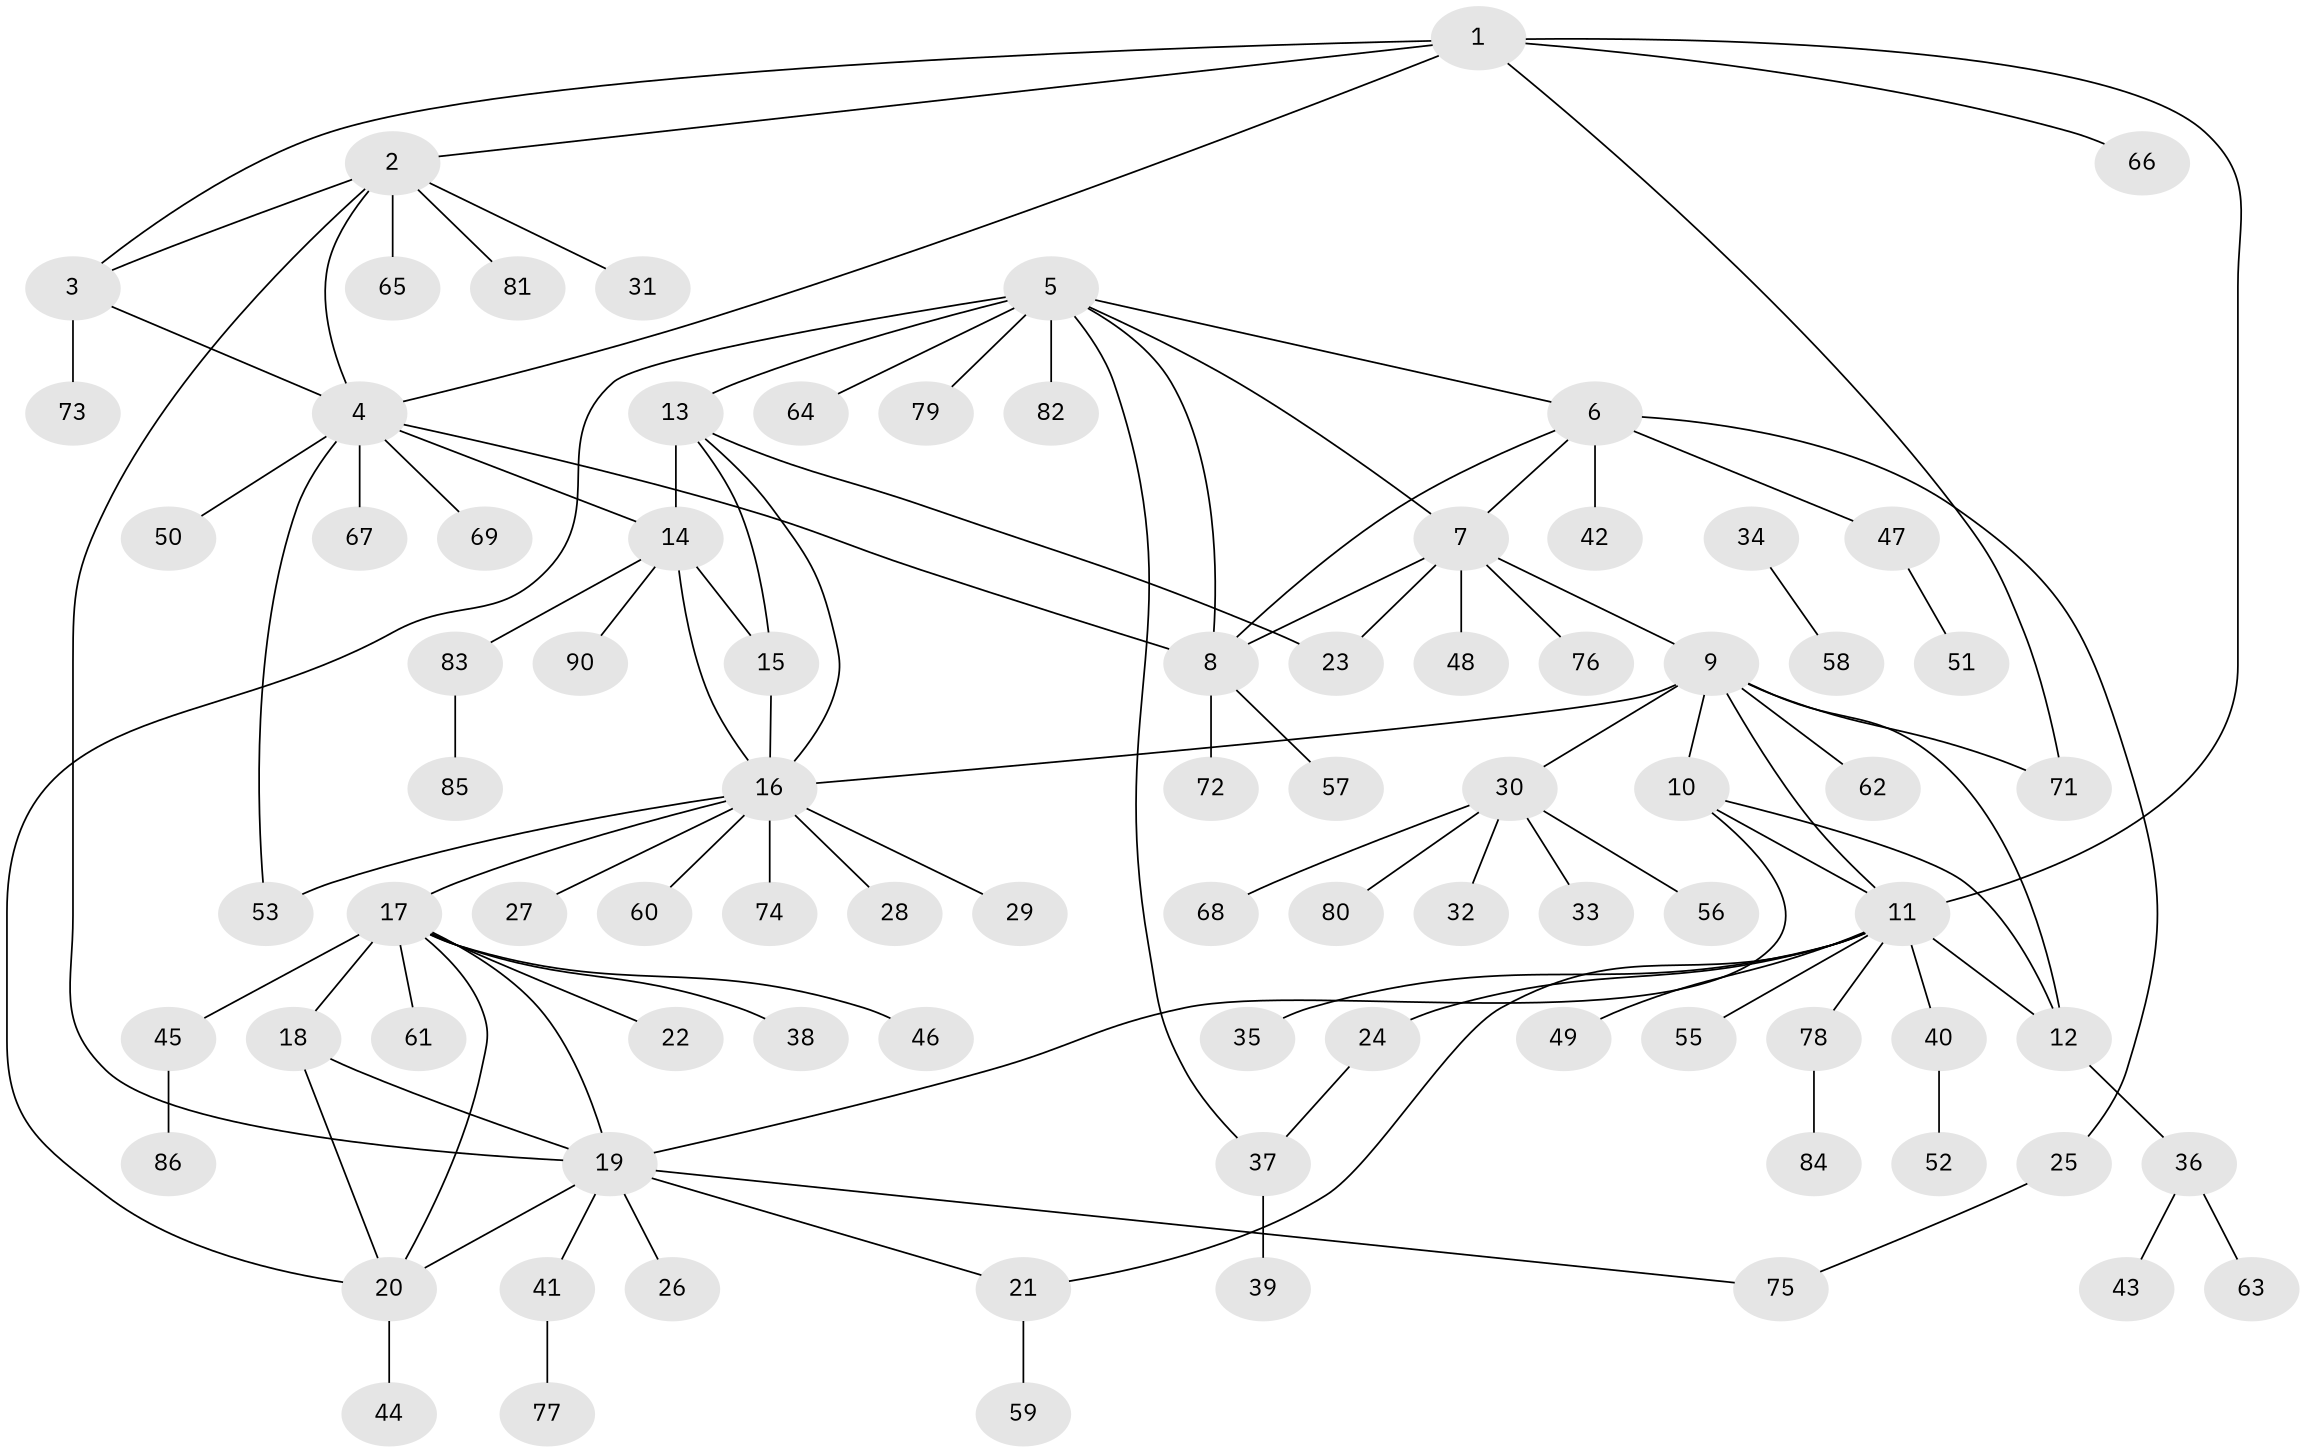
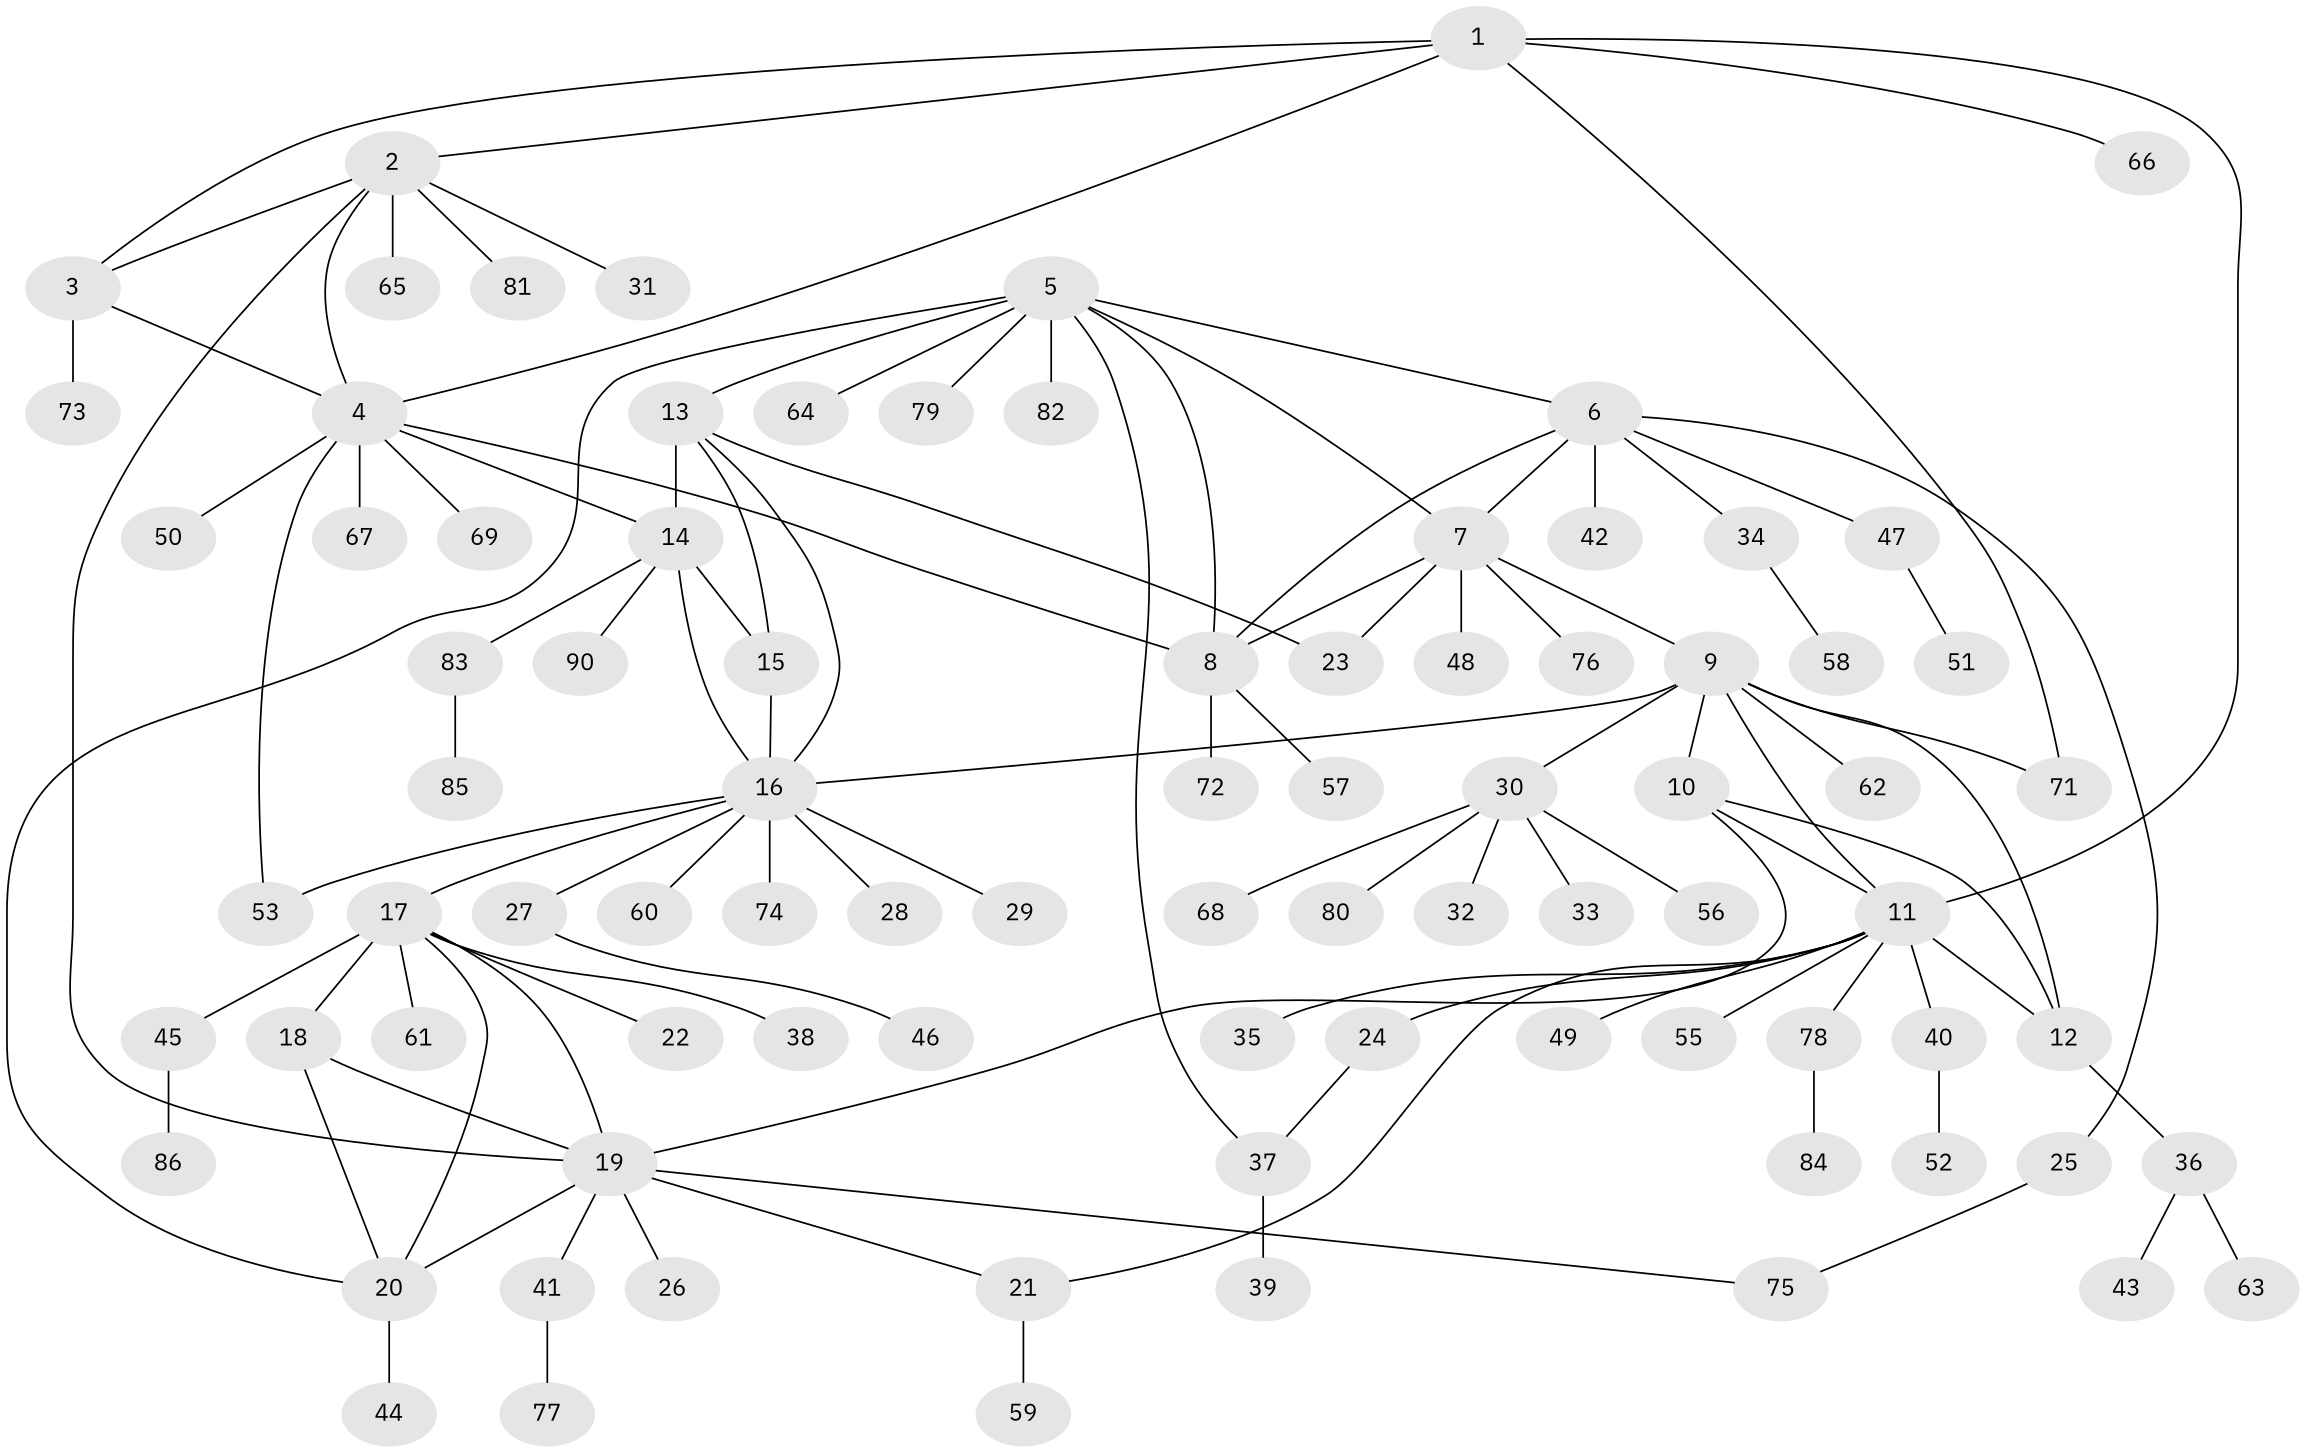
none -> (1673, 476)
(672, 977) -> (723, 976)
